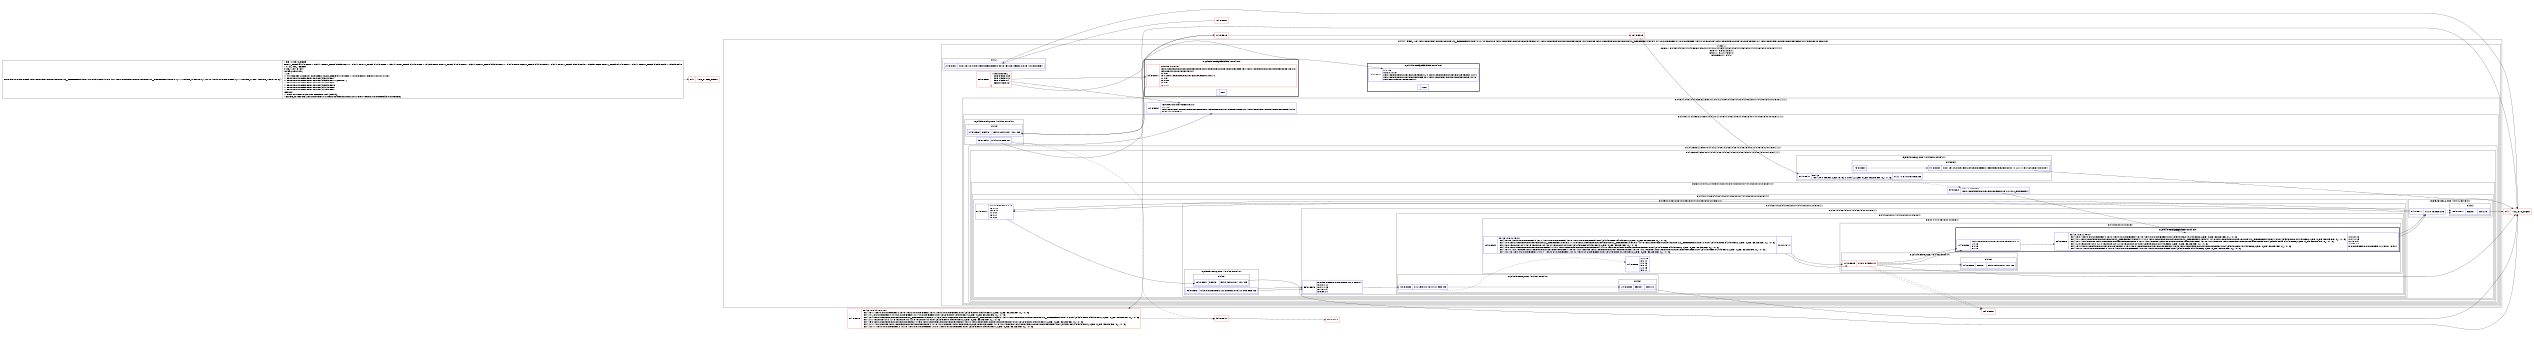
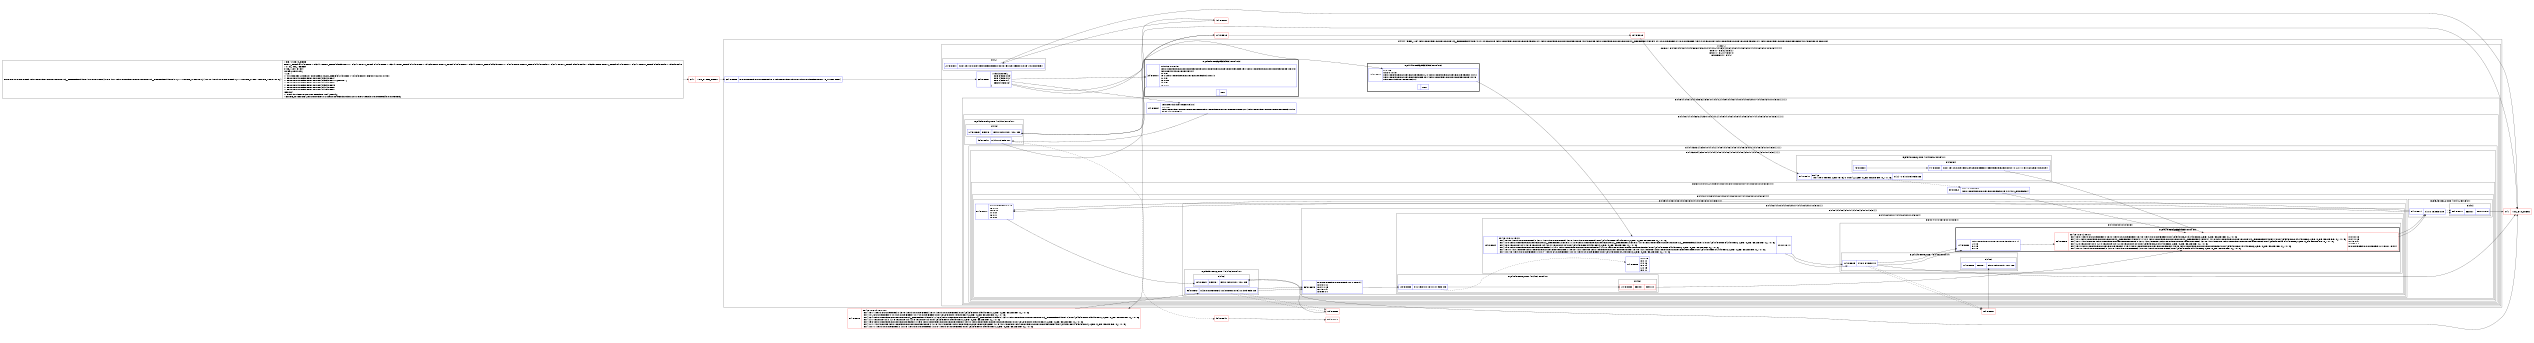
(1221, 76) -> (1221, 76)
none -> (783, 79)
(994, 79) -> (994, 79)
none -> (1128, 80)
(1113, 142) -> (1113, 139)
none -> (1563, 148)
(2274, 186) -> (2104, 198)
(2483, 212) -> (2483, 212)
(2226, 242) -> (2226, 242)
(1860, 263) -> (1860, 263)
(1919, 264) -> (1989, 289)
(1638, 287) -> (1638, 287)
none -> (1333, 311)
(1177, 318) -> (1136, 301)
(2117, 319) -> (1919, 280)
